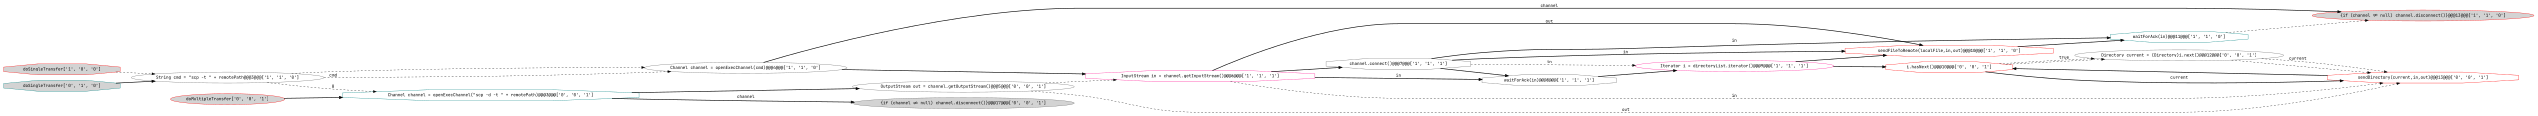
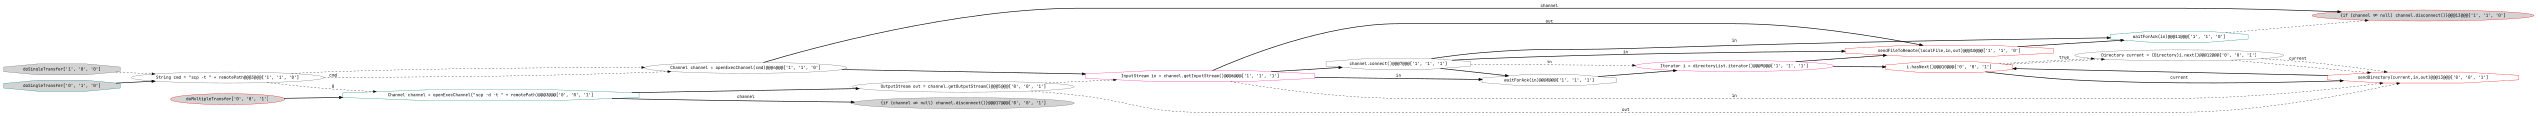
(62, 69) -> (62, 69)
